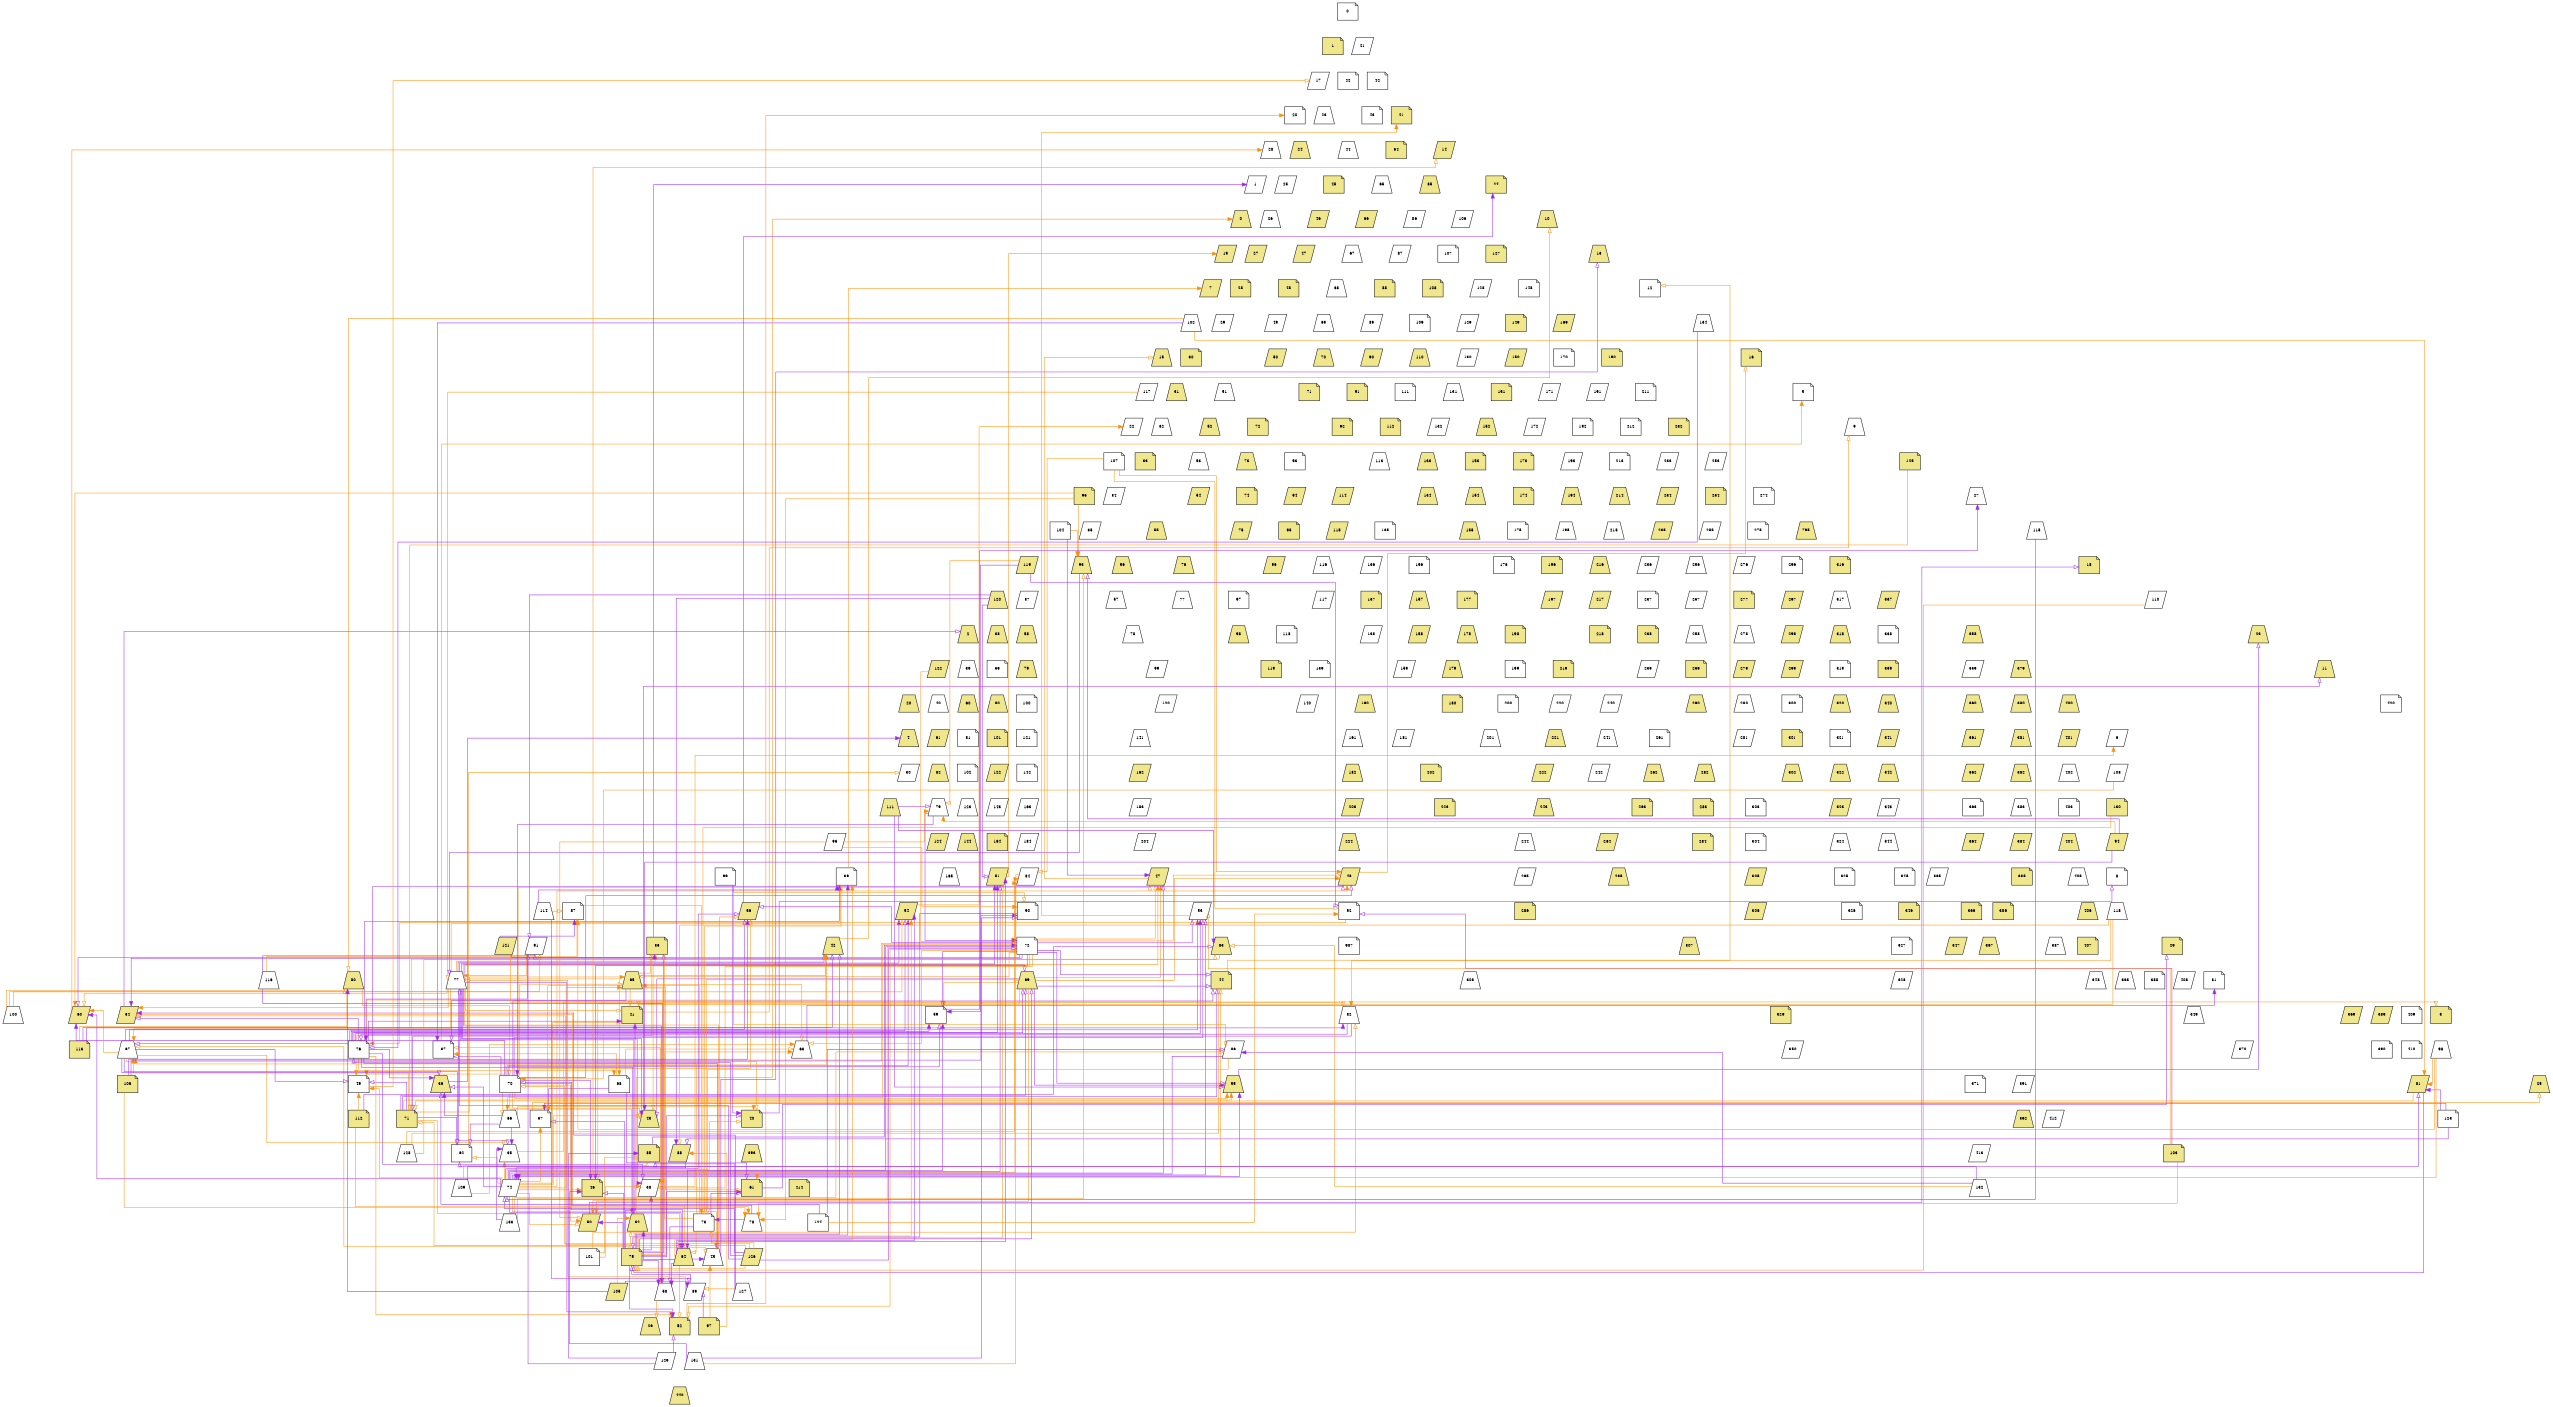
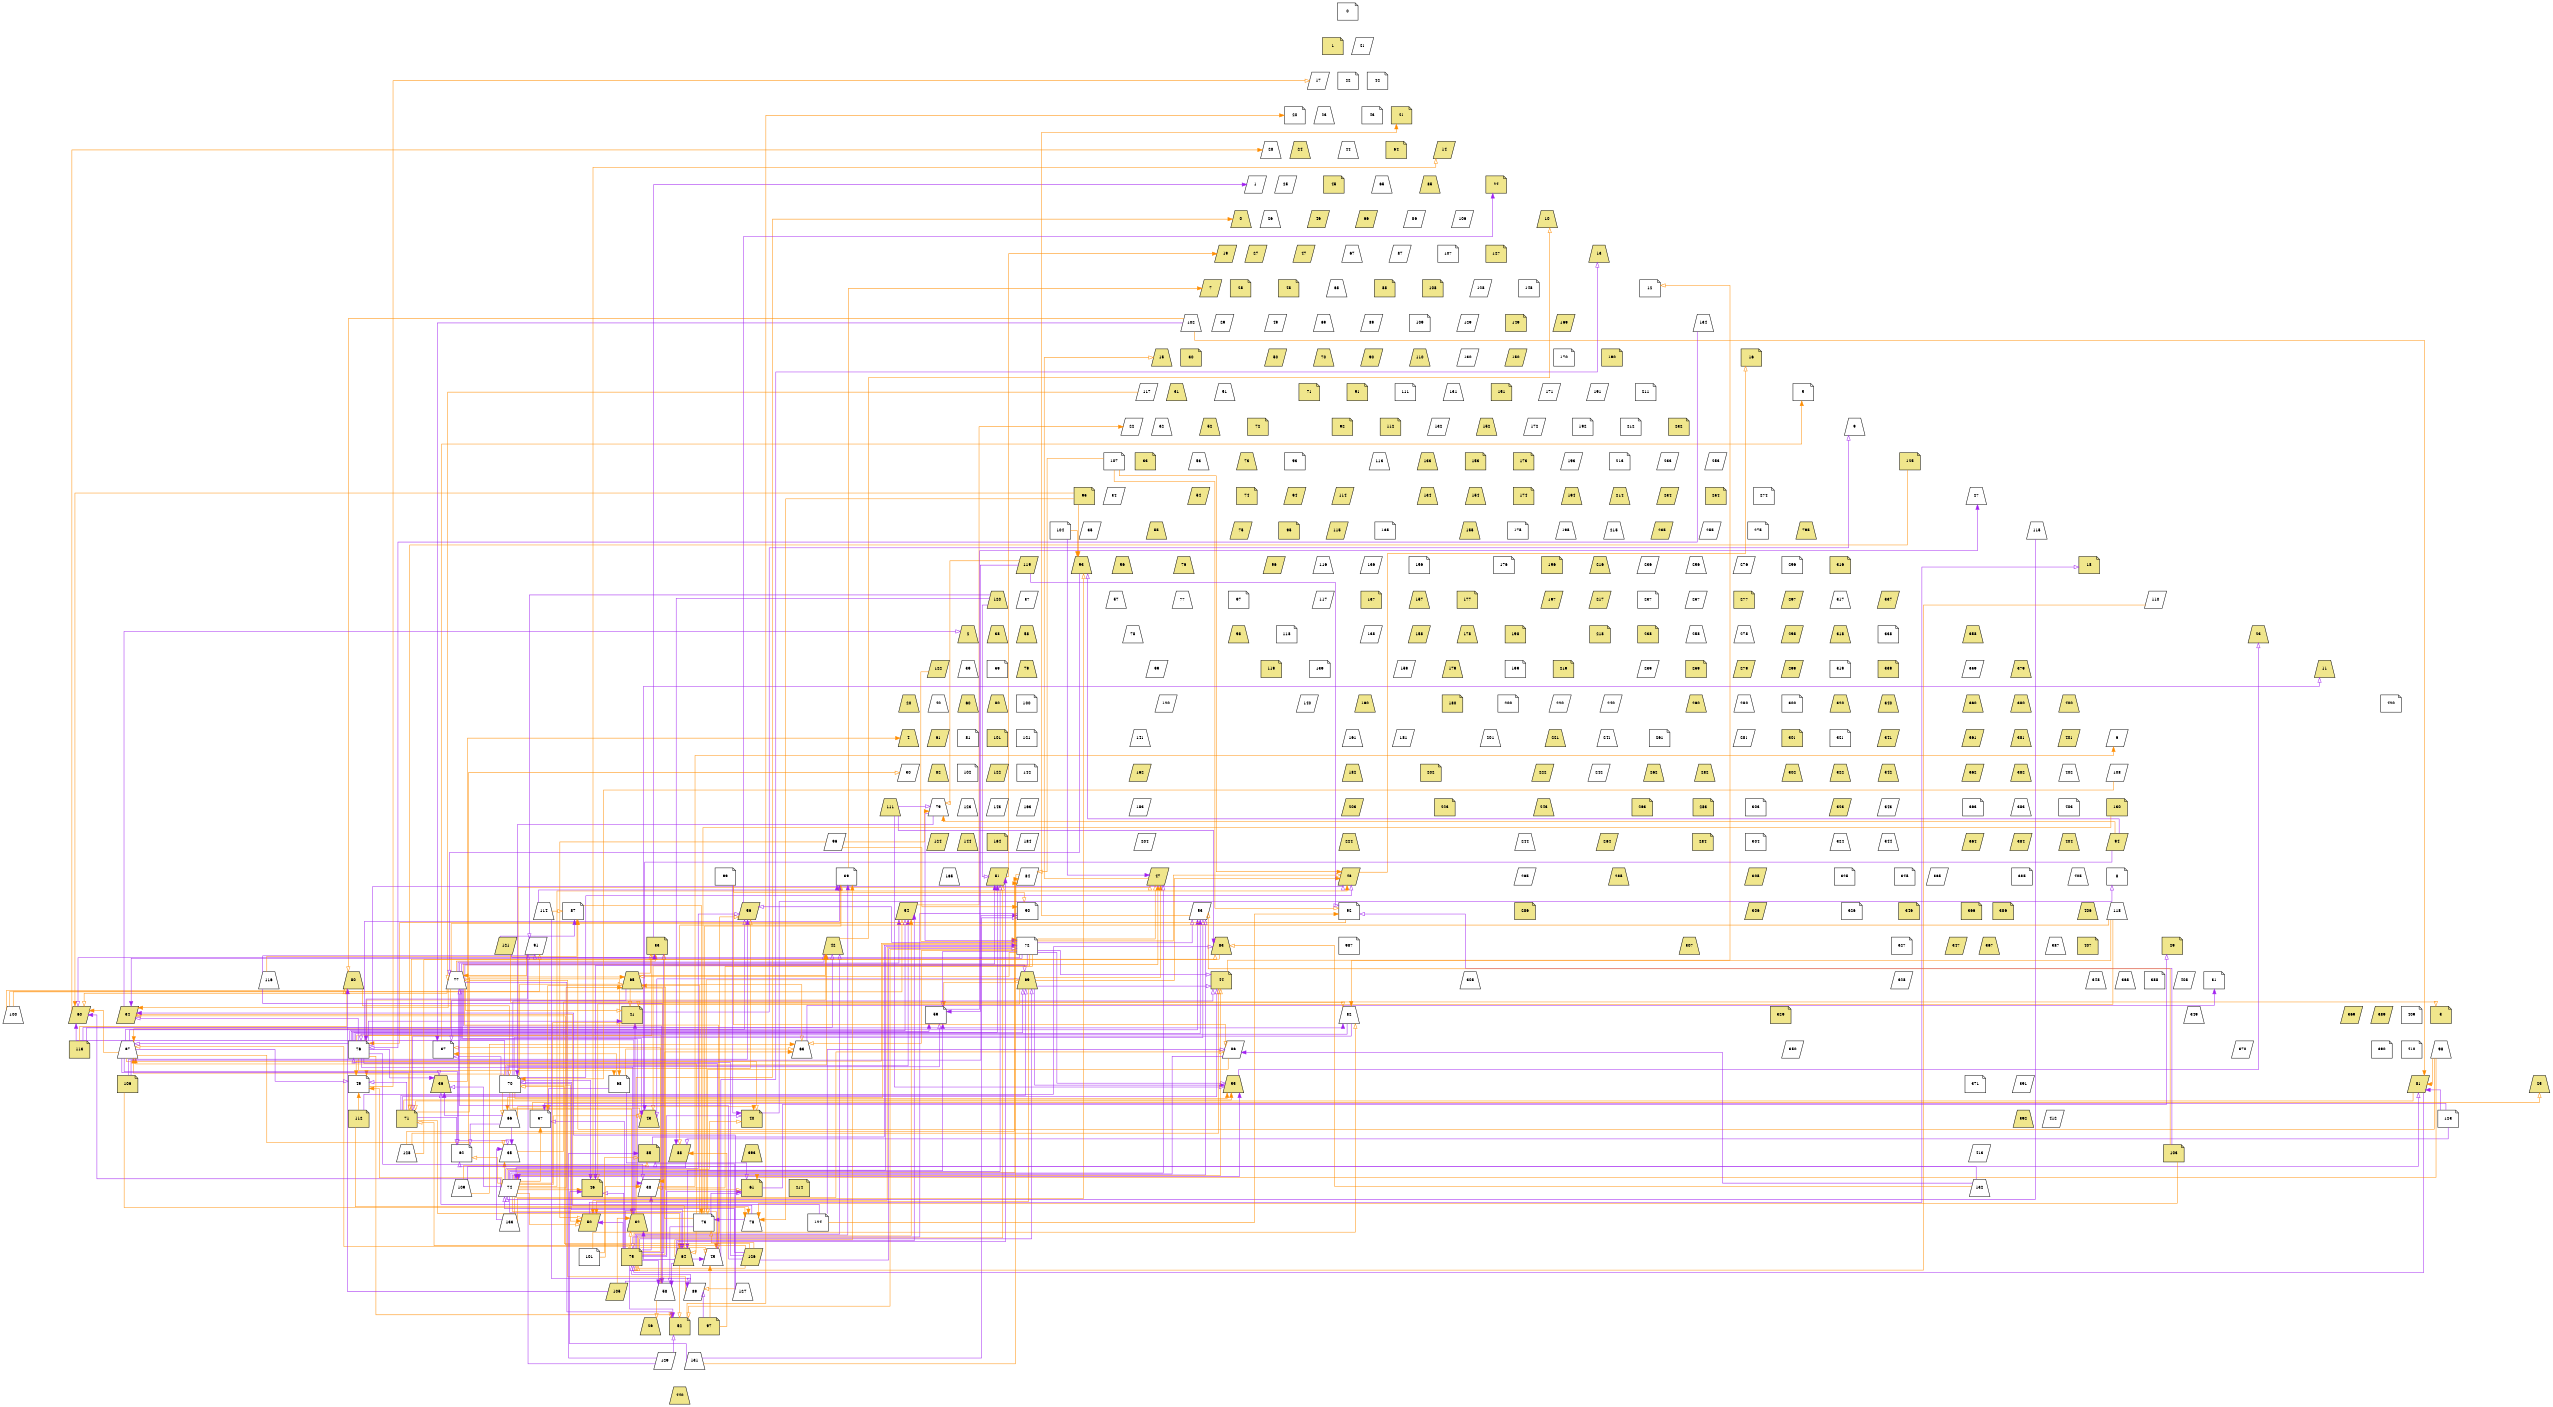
(1023, 548) -> (1023, 548)
(500, 738) -> (500, 738)
(2022, 877) -> (2022, 877)
